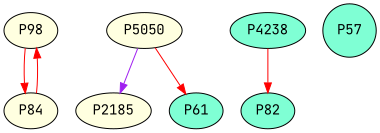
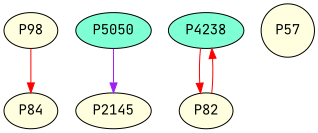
(144, 31) -> (114, 31)
(350, 31) -> (288, 31)
(38, 76) -> none
none -> (213, 76)
(114, 111) -> (114, 111)
(196, 111) -> none
(268, 111) -> (206, 111)
